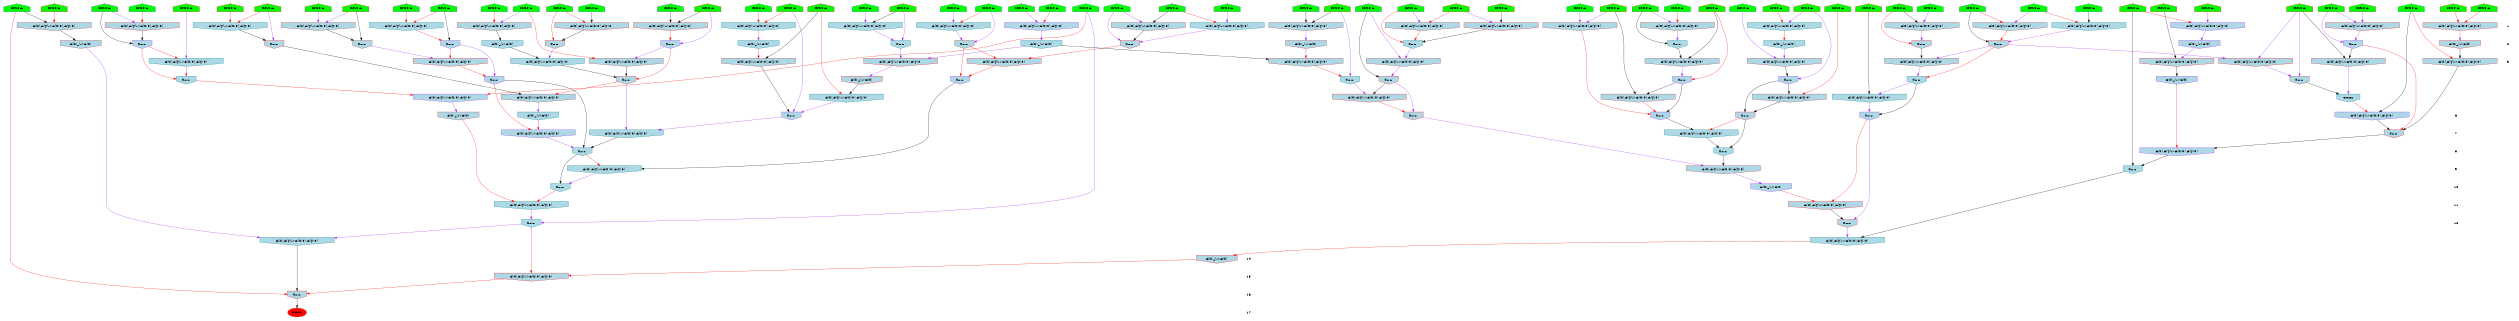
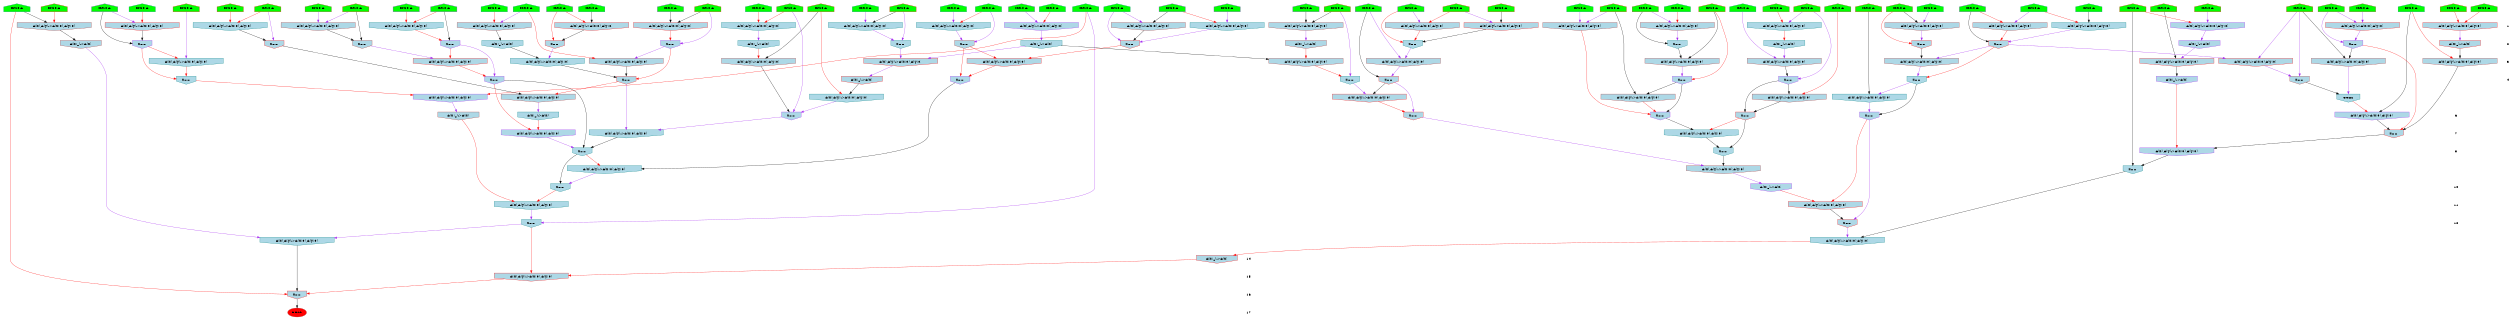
none -> (2508, 80)
(2456, 169) -> none
